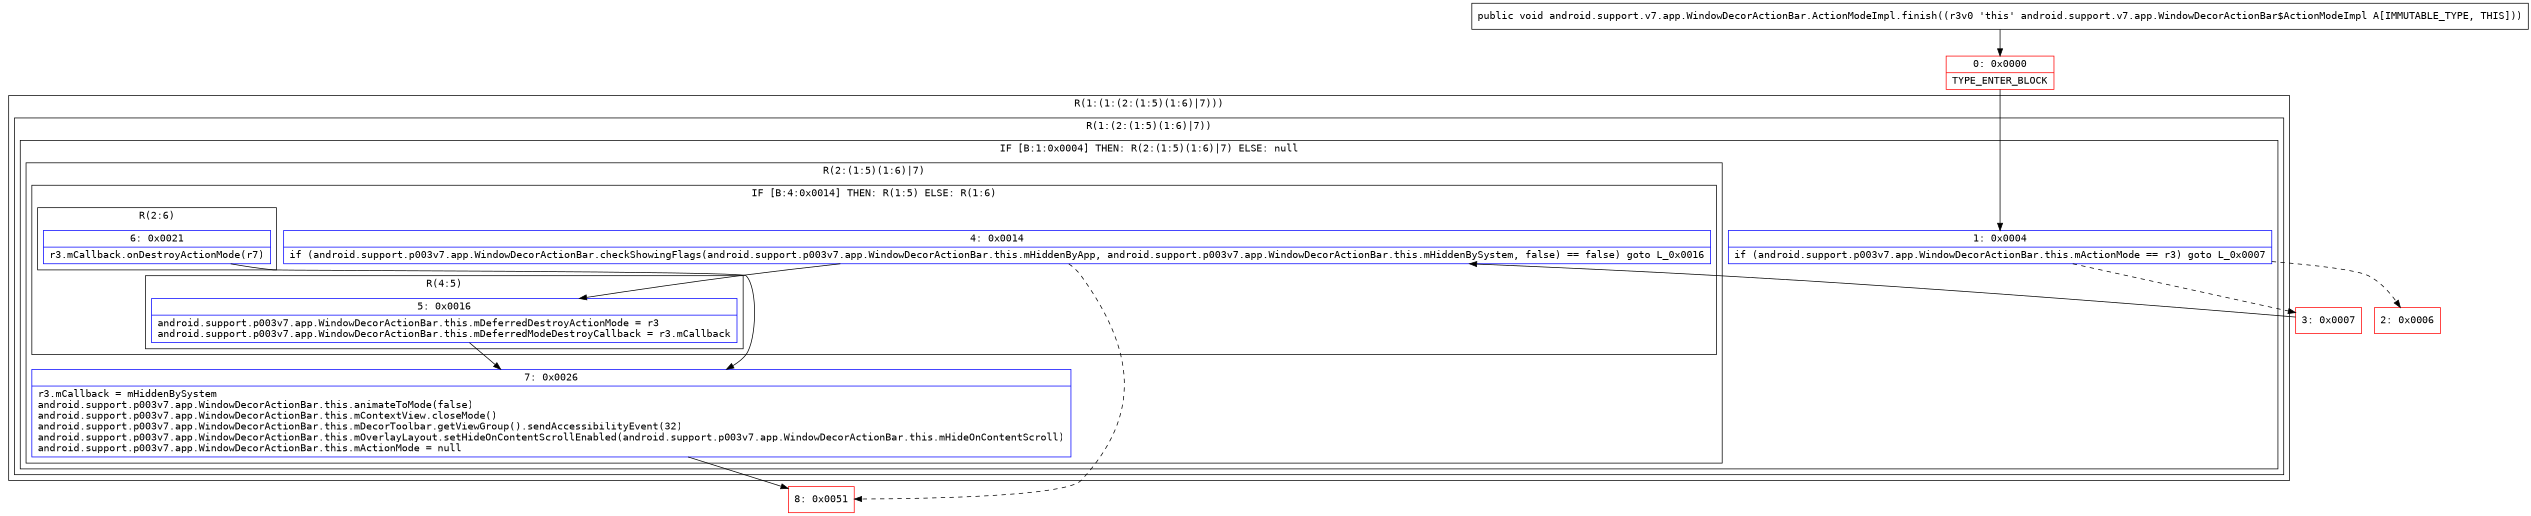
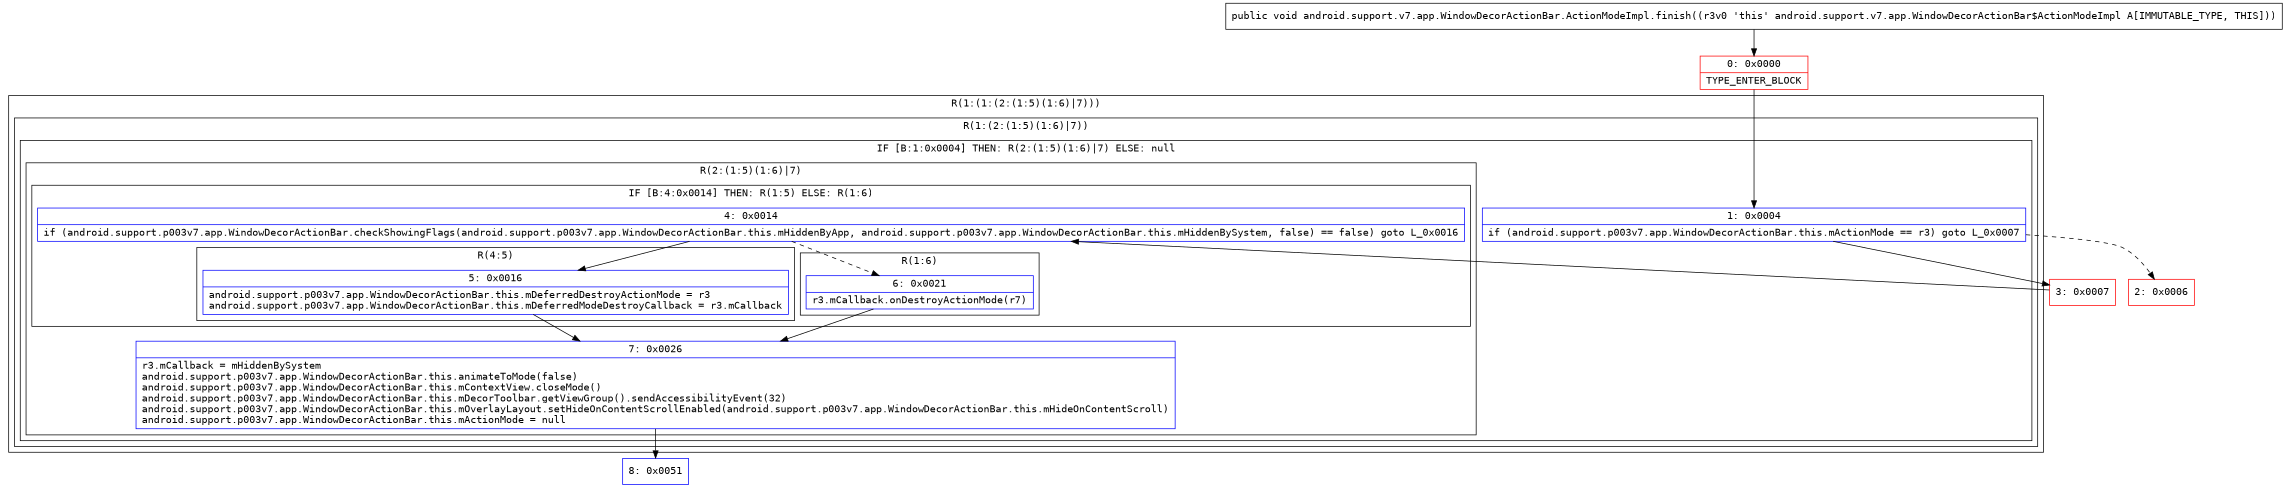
(157, 216) -> (920, 261)
(2181, 287) -> (1938, 262)
(1102, 453) -> (834, 258)
(821, 500) -> (656, 471)
